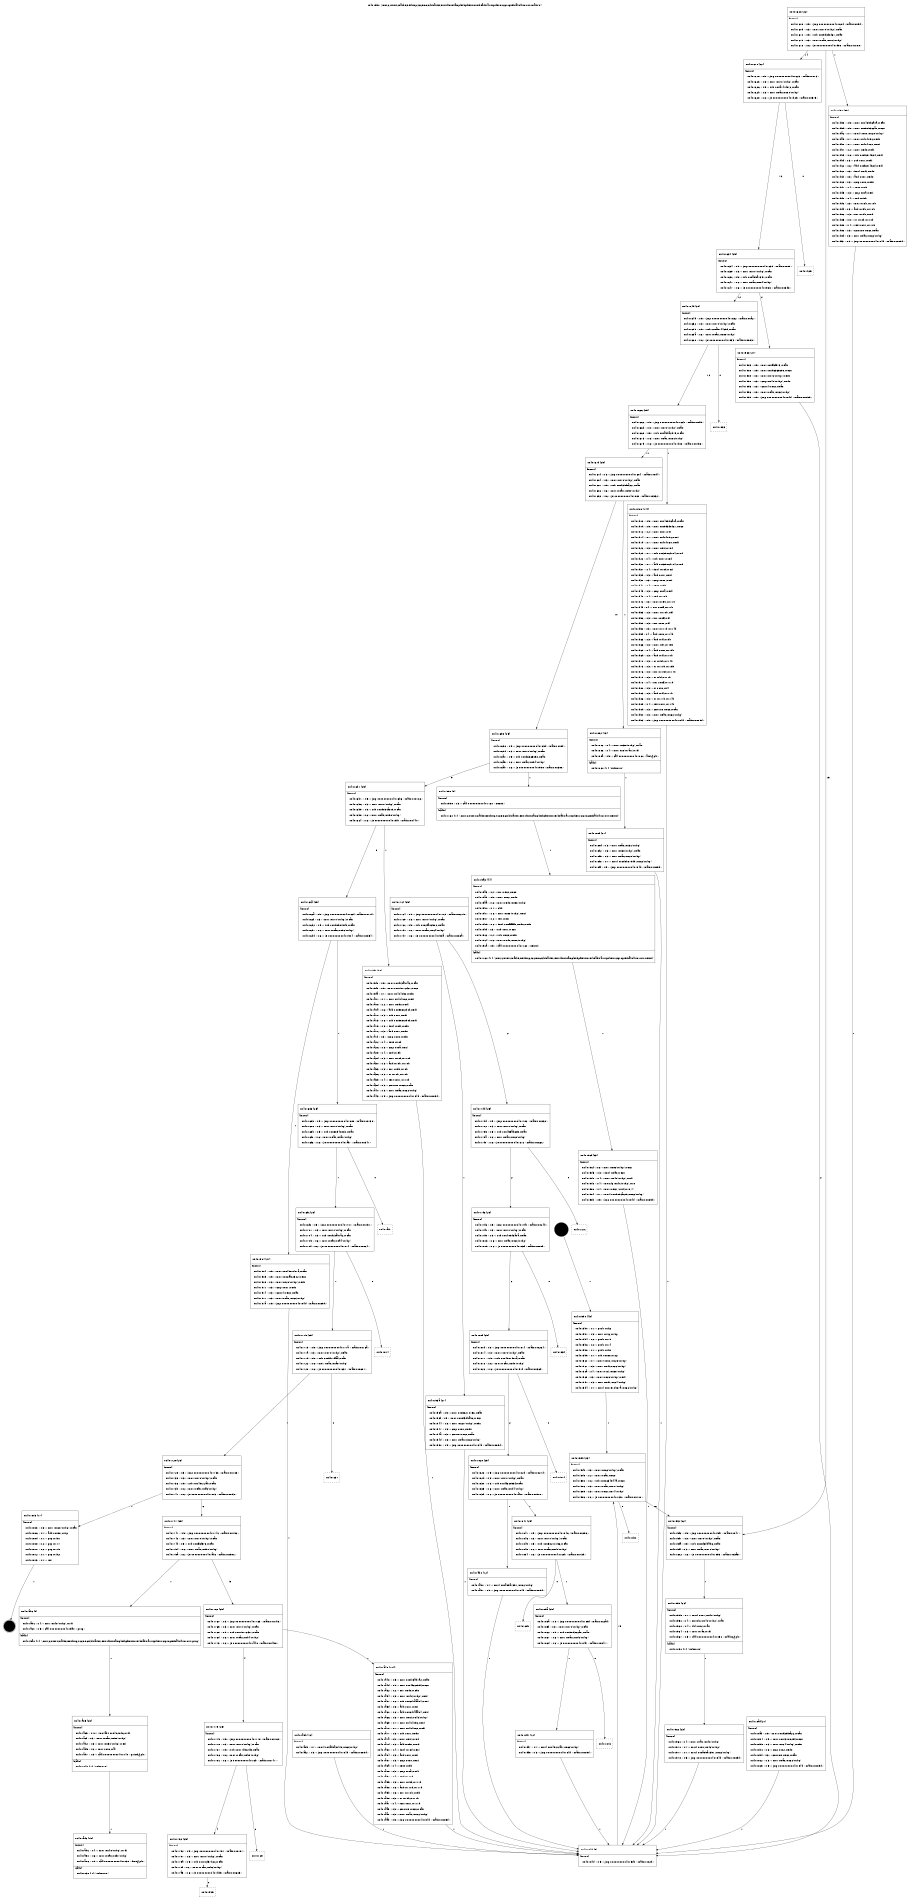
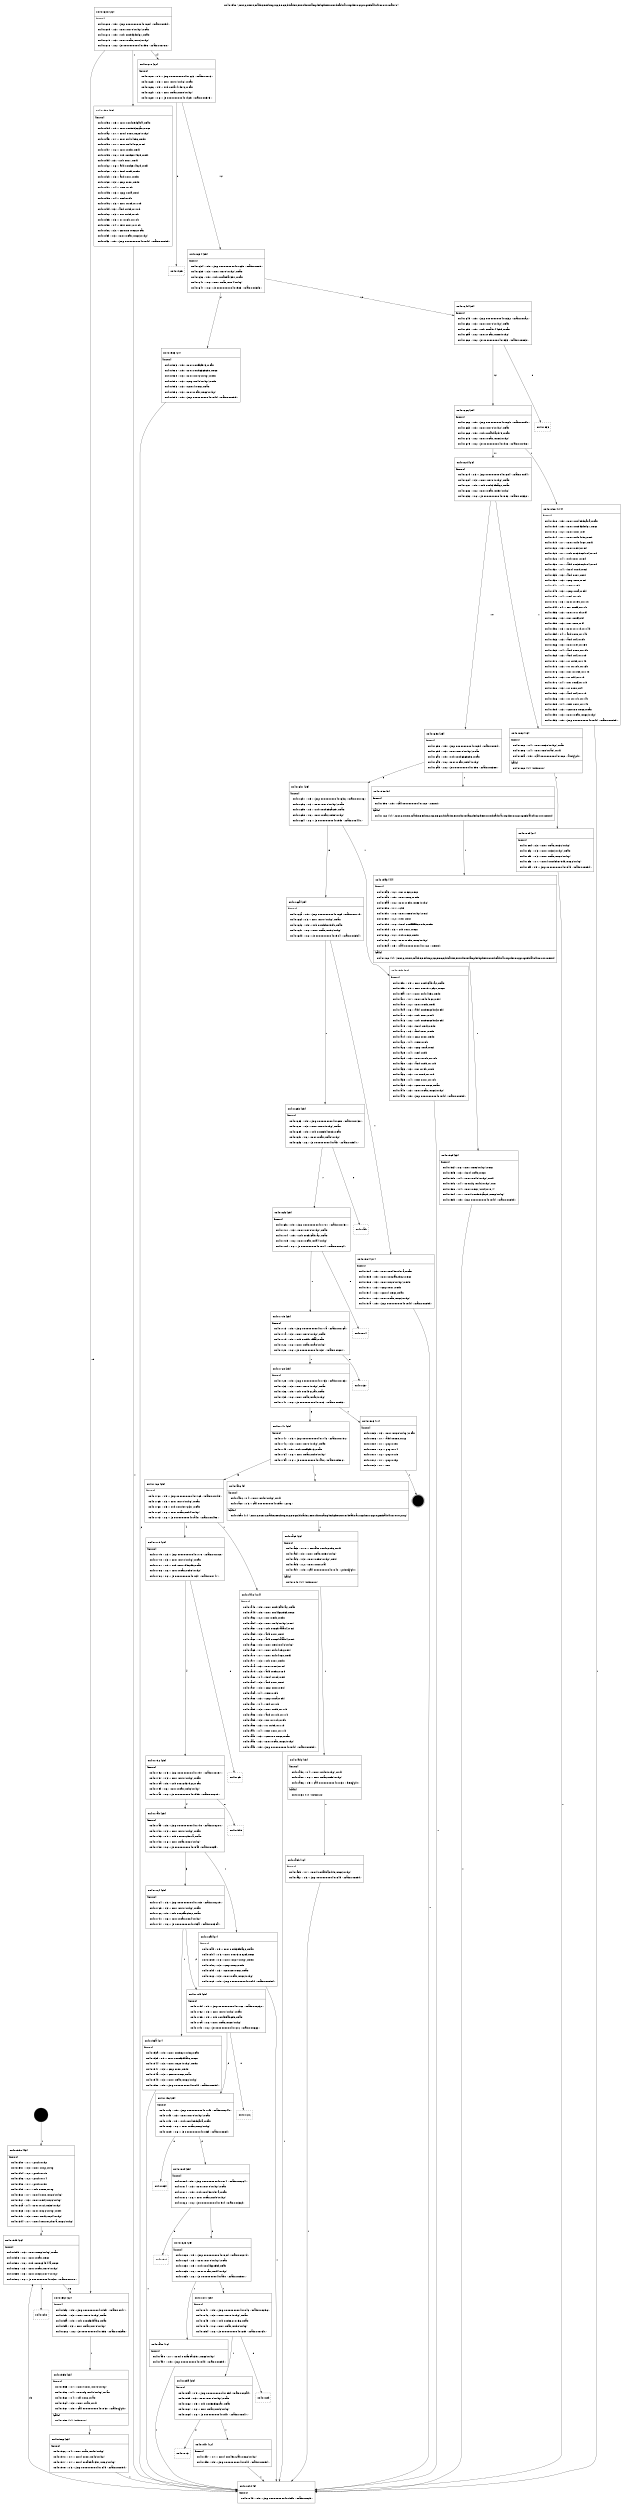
none -> (325, 1827)
none -> (185, 1830)
